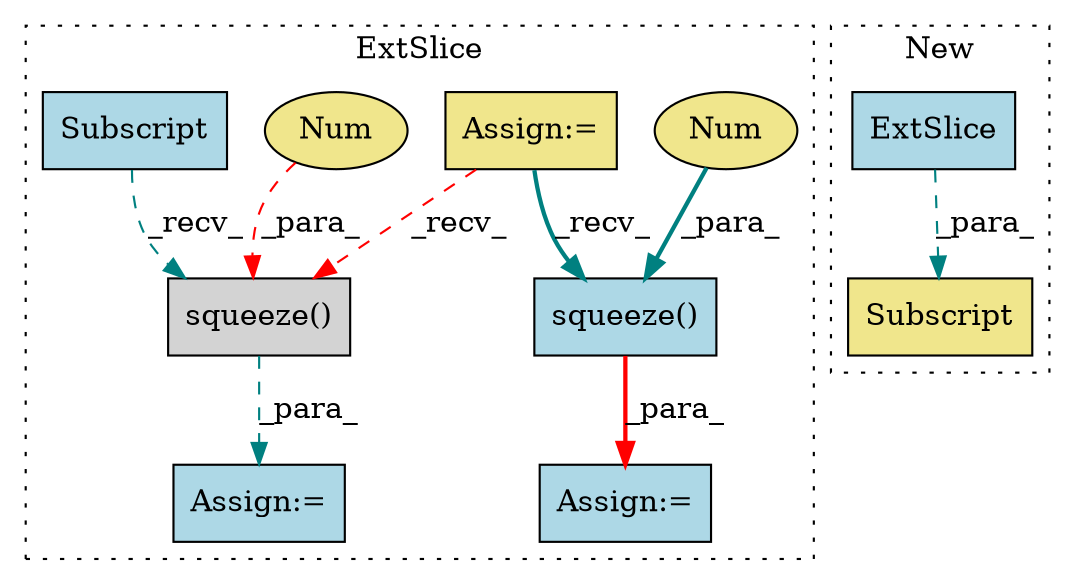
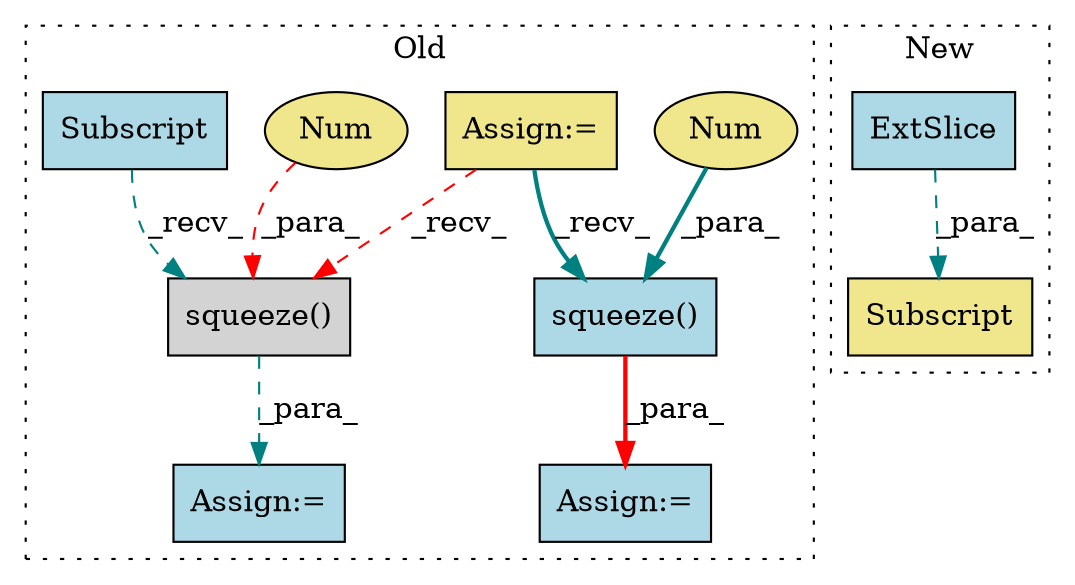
(420, 50) -> (420, 50)
